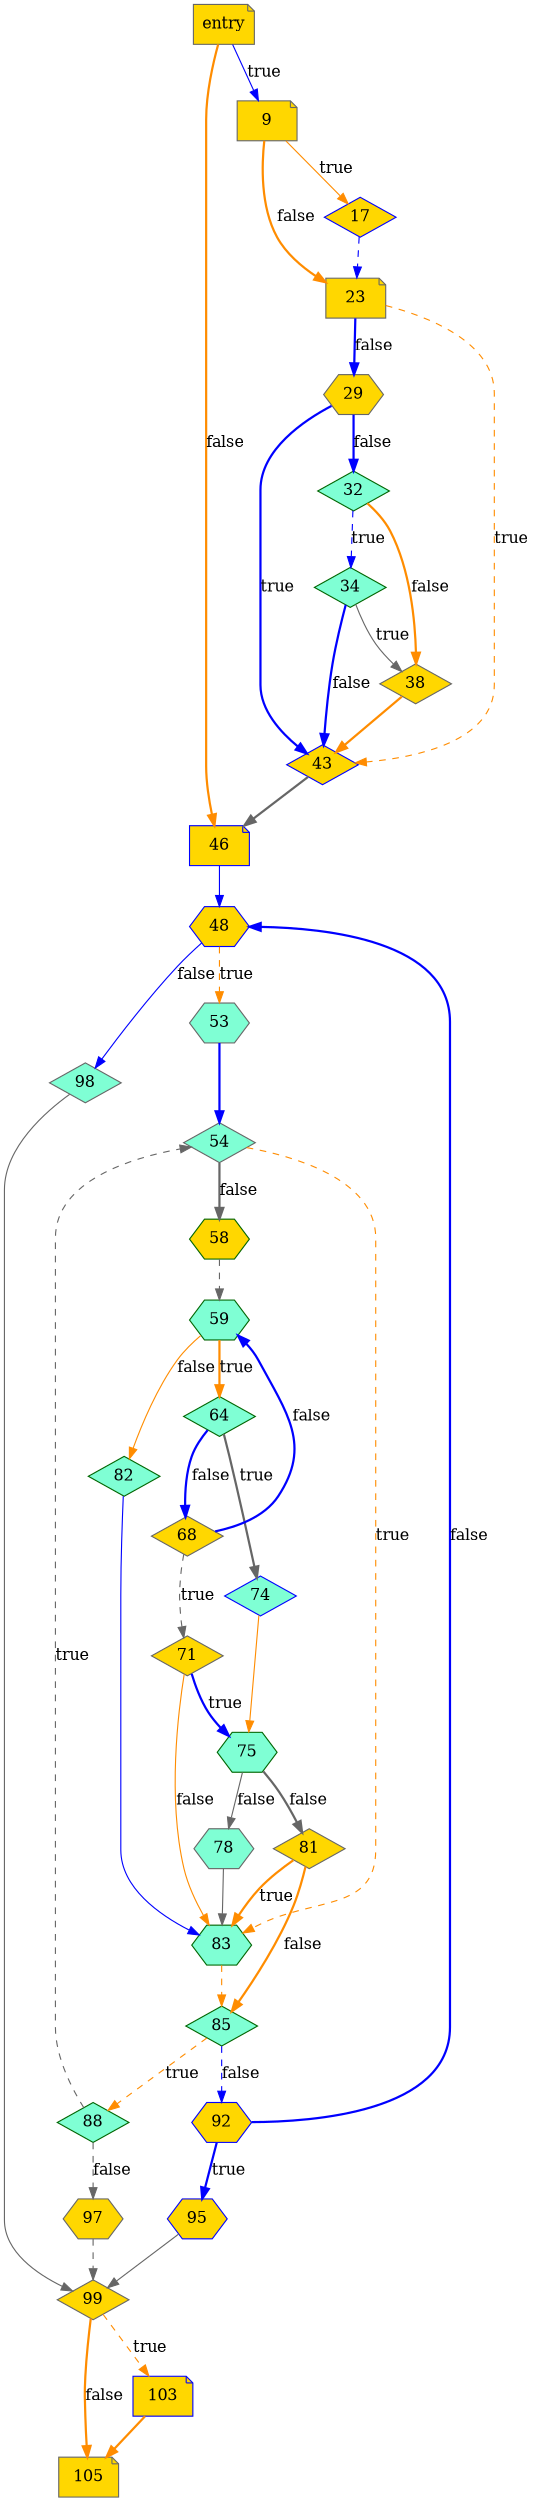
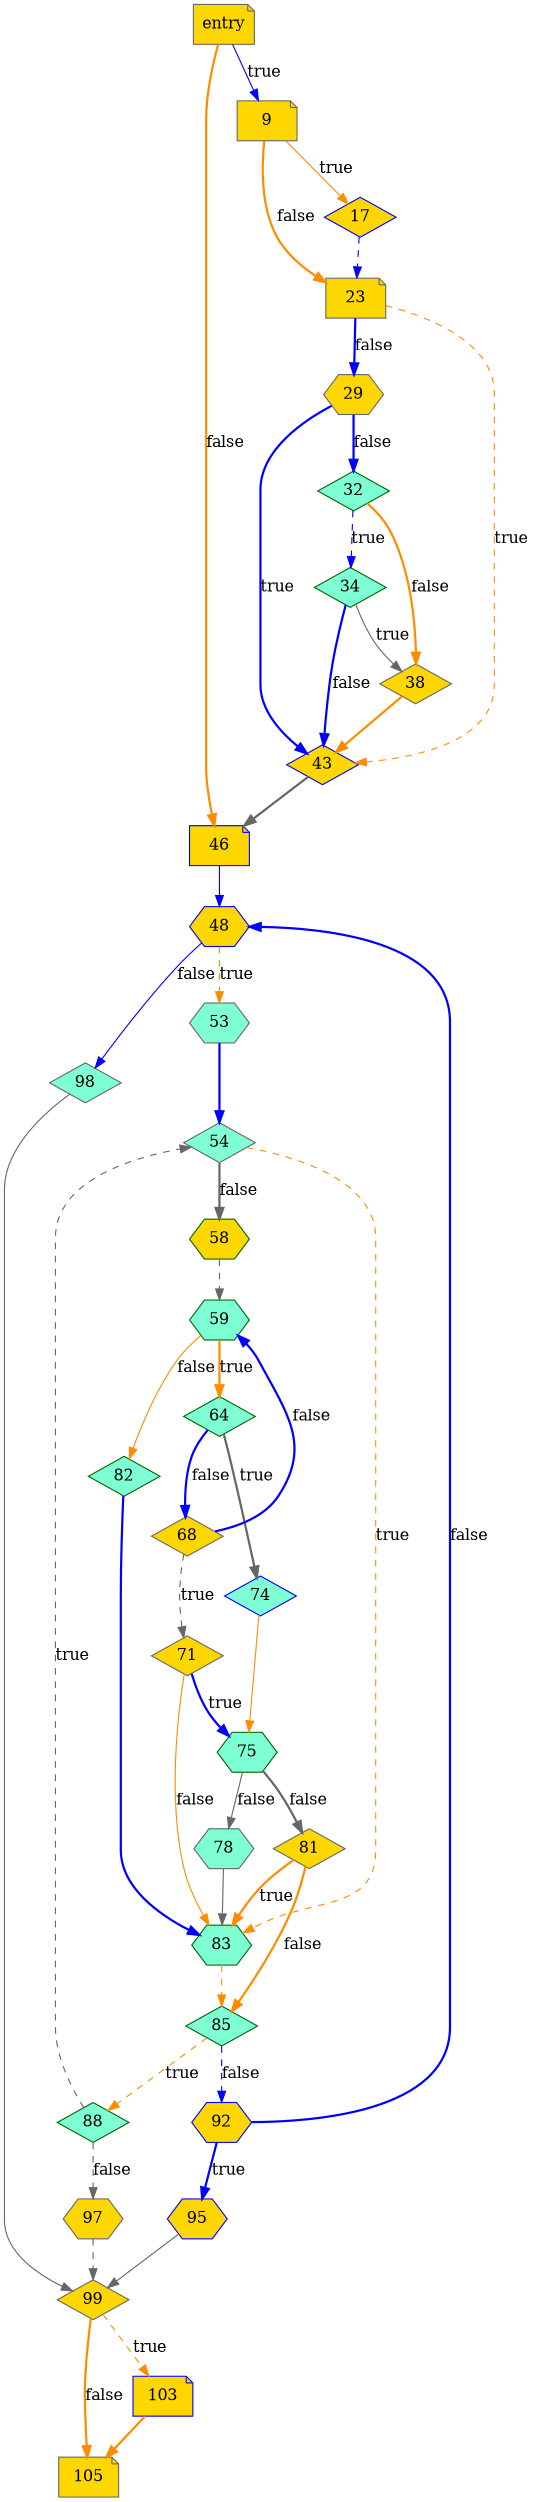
(121, 1728) -> (121, 1728)
